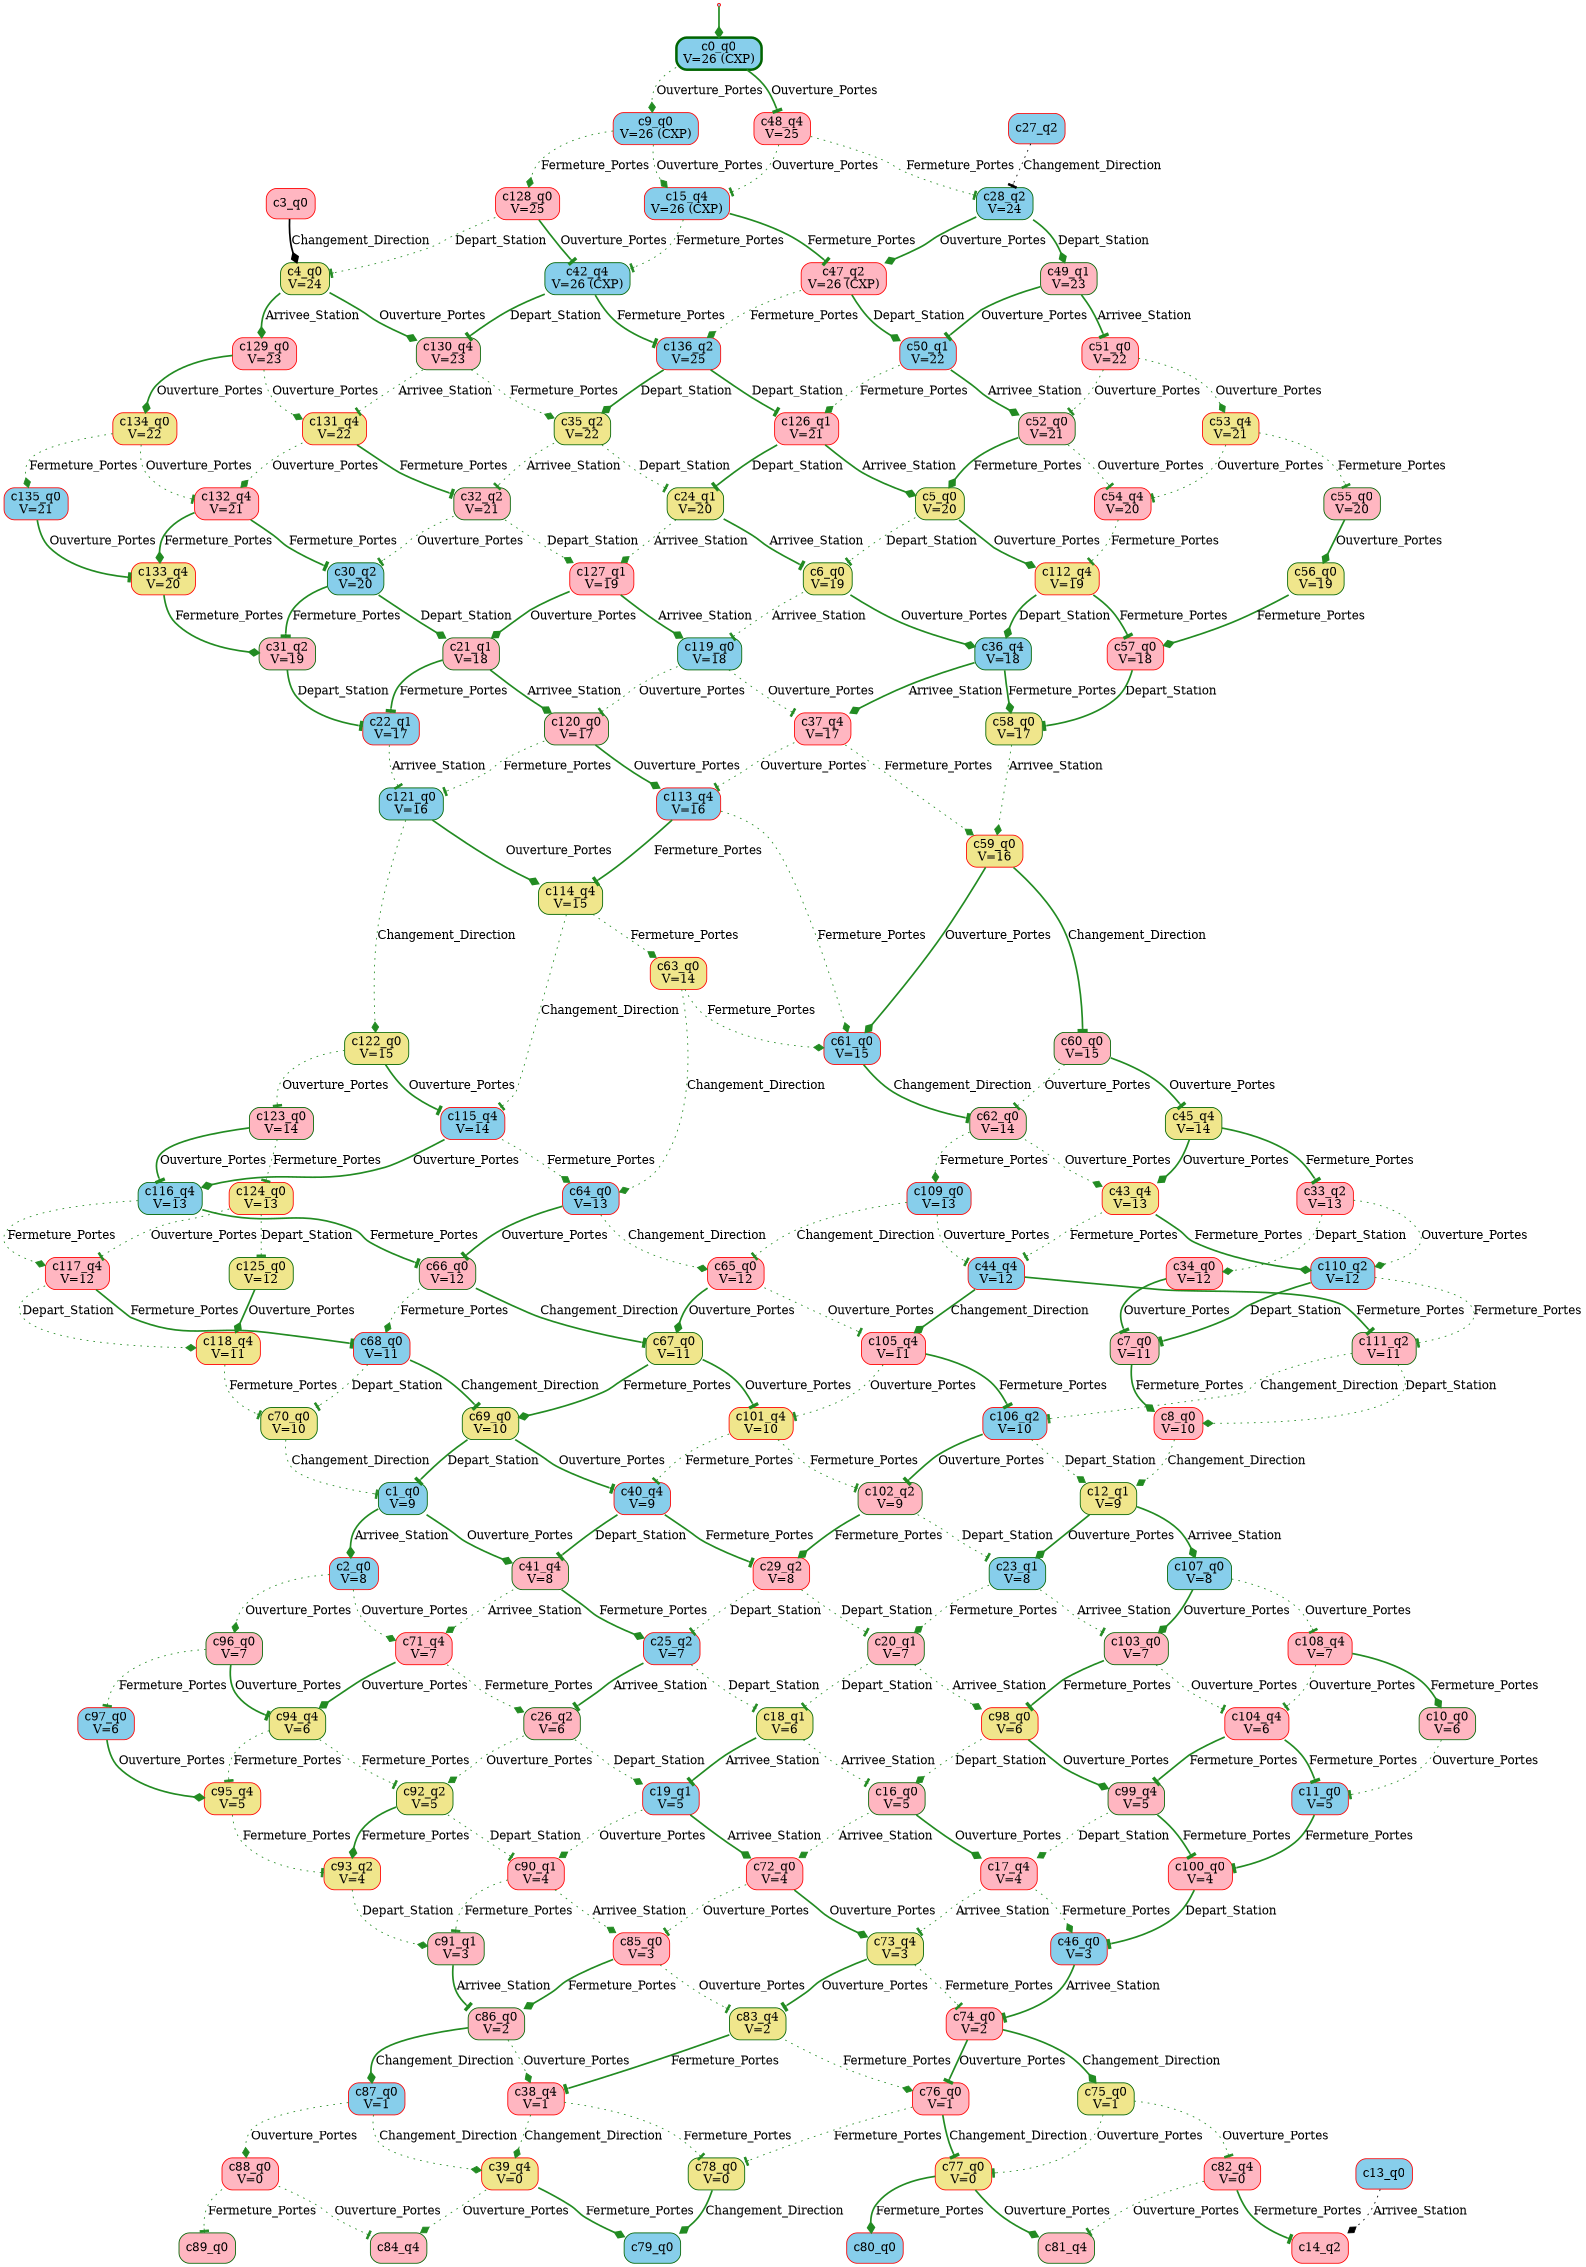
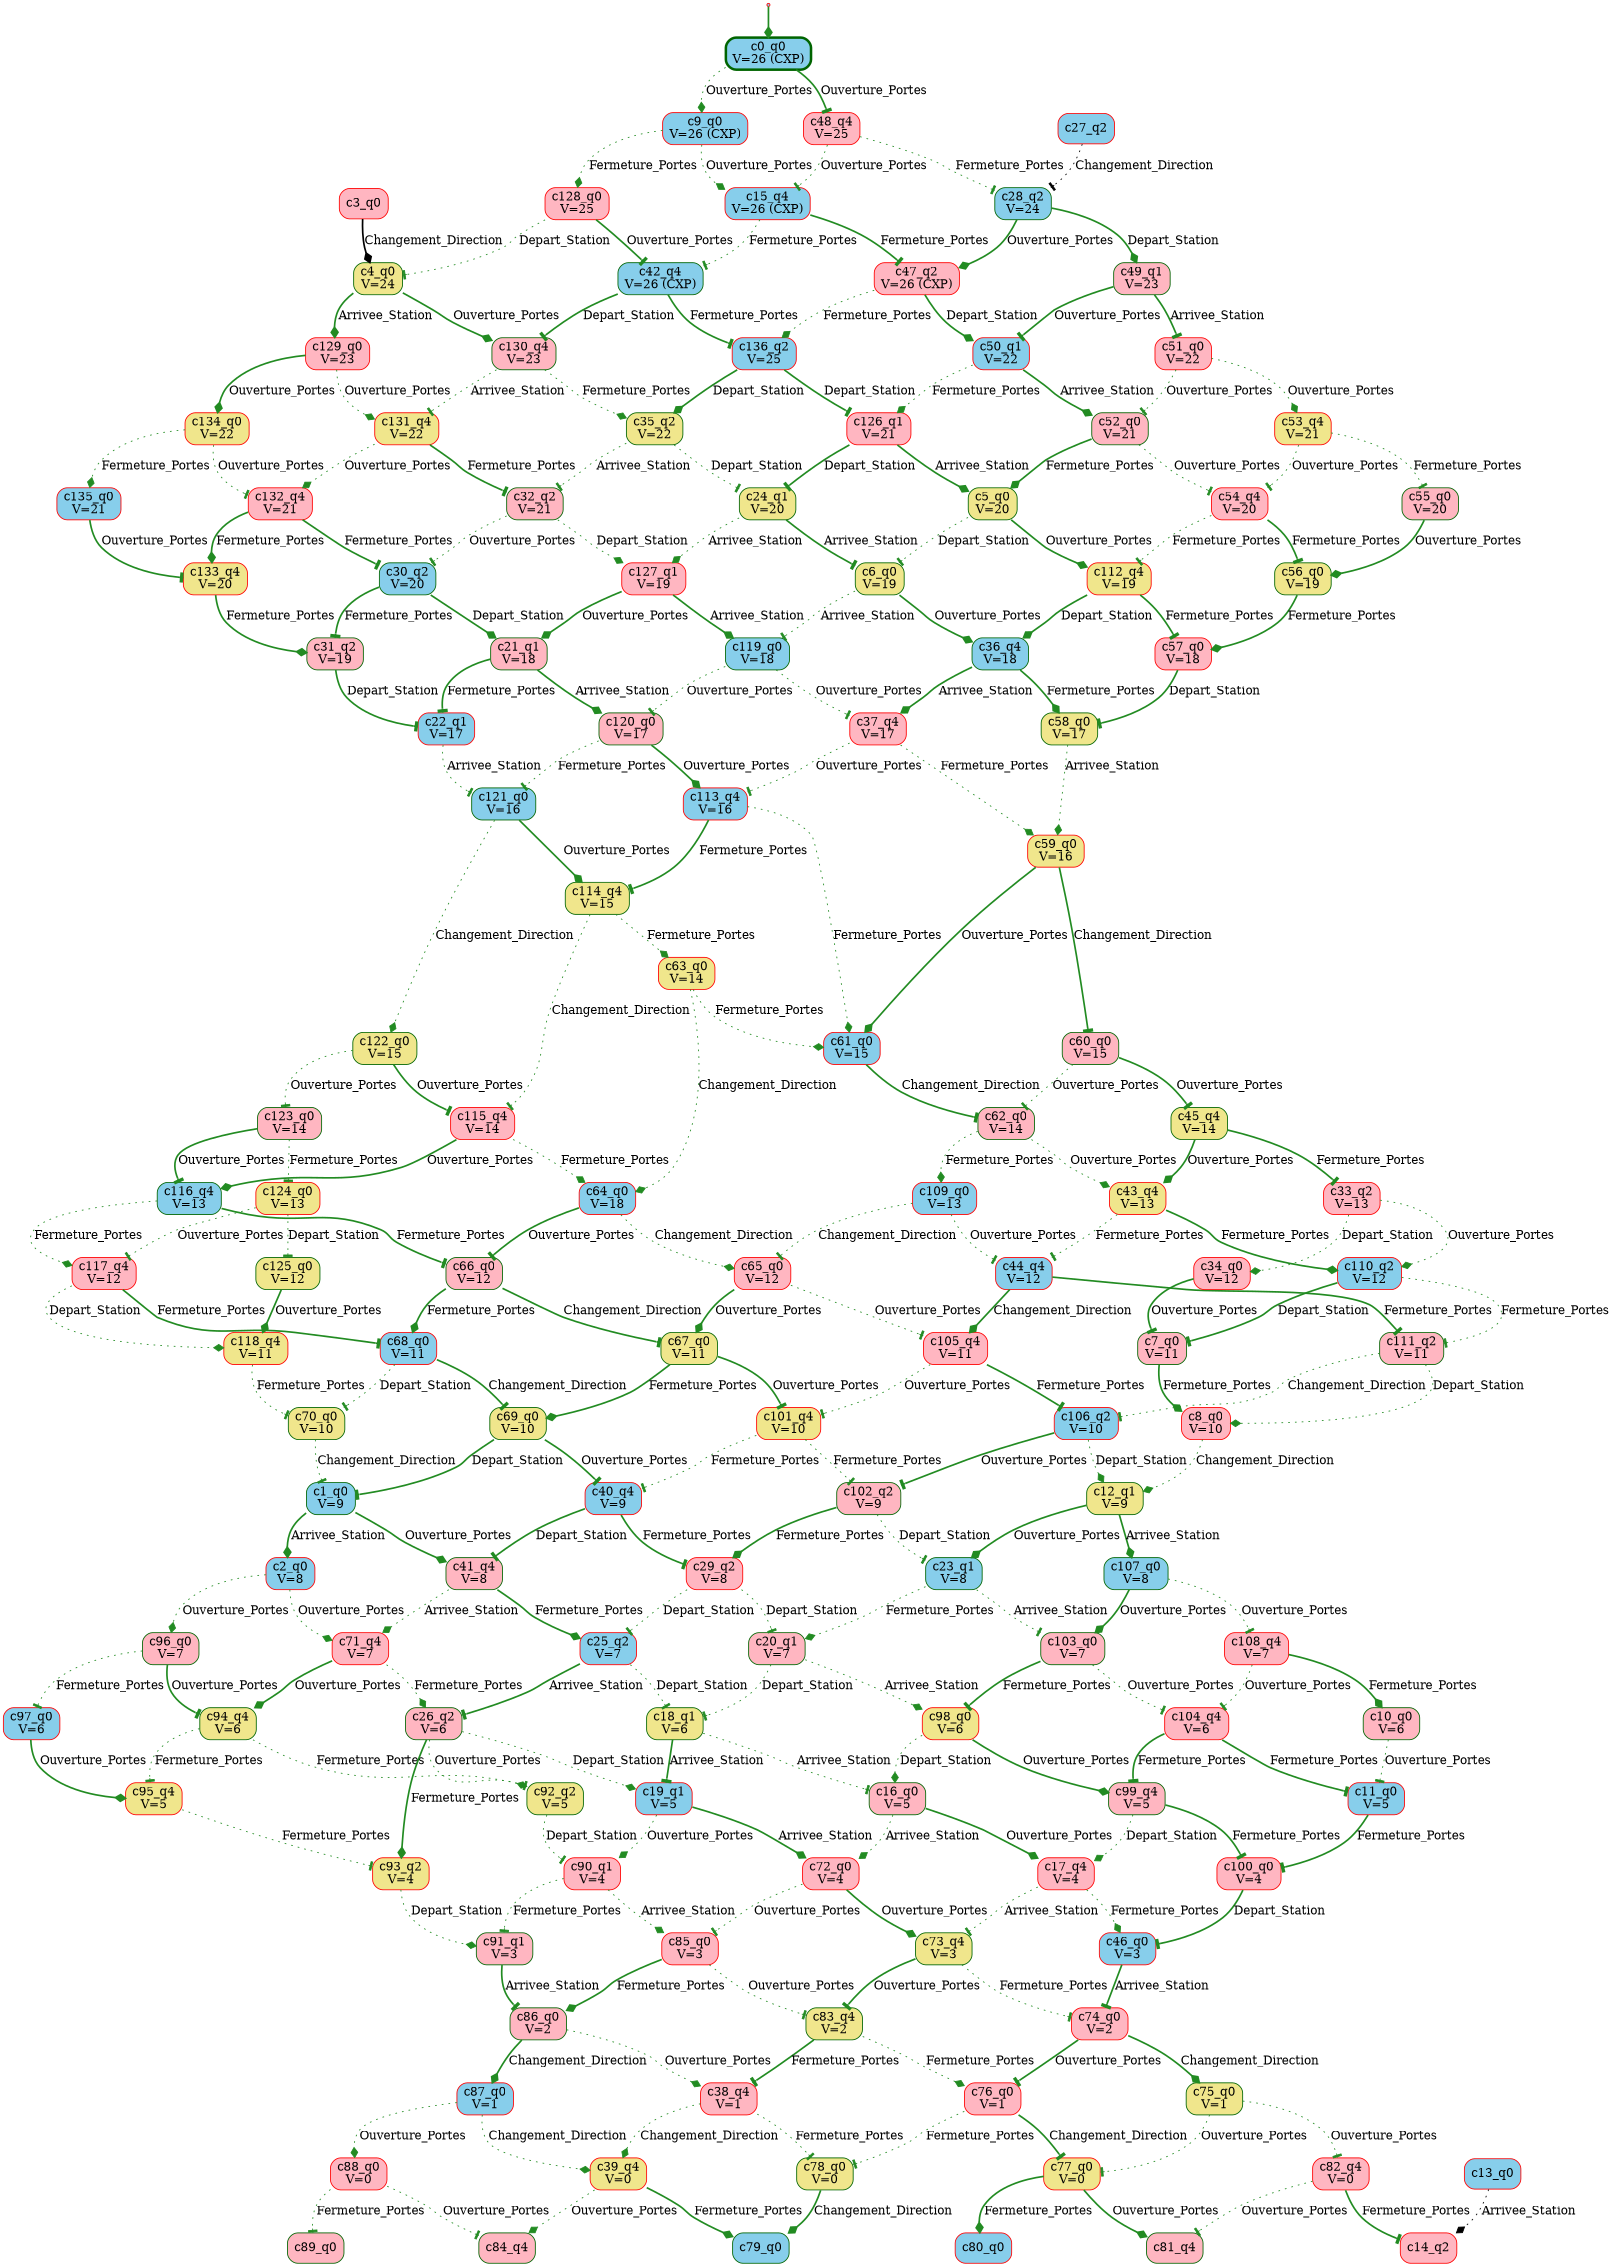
none -> (1286, 537)
(473, 1123) -> (483, 1123)
(591, 1198) -> (607, 1198)
(402, 1303) -> (428, 1303)
(370, 1822) -> (409, 1792)
